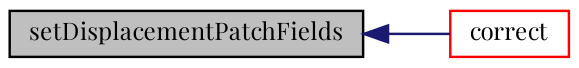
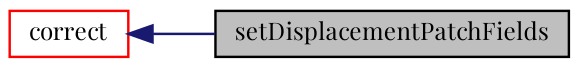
(419, 34) -> (184, 34)
